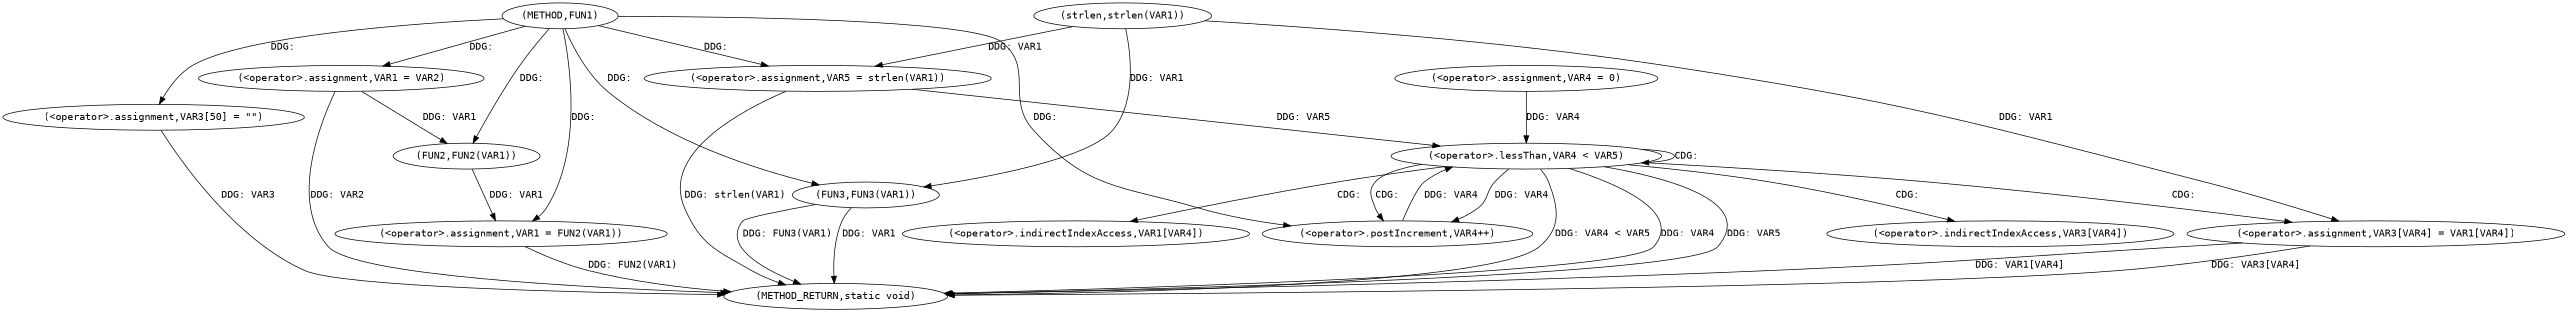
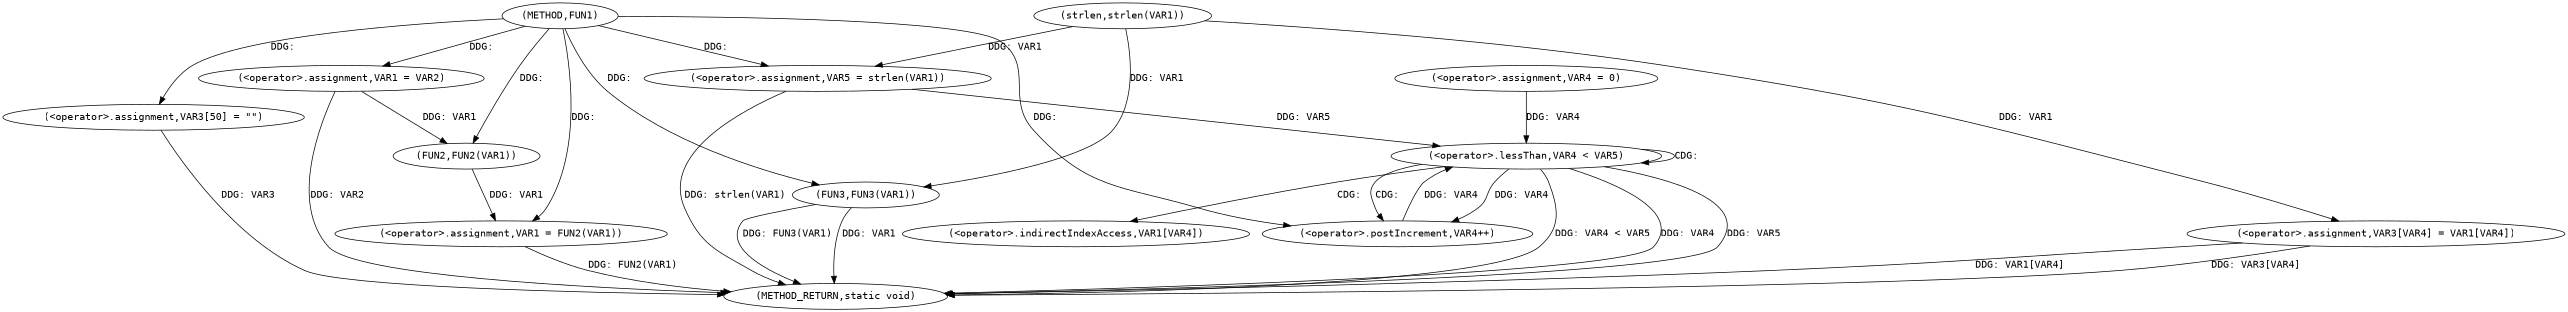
(1965, 185) -> none
(2000, 234) -> none
